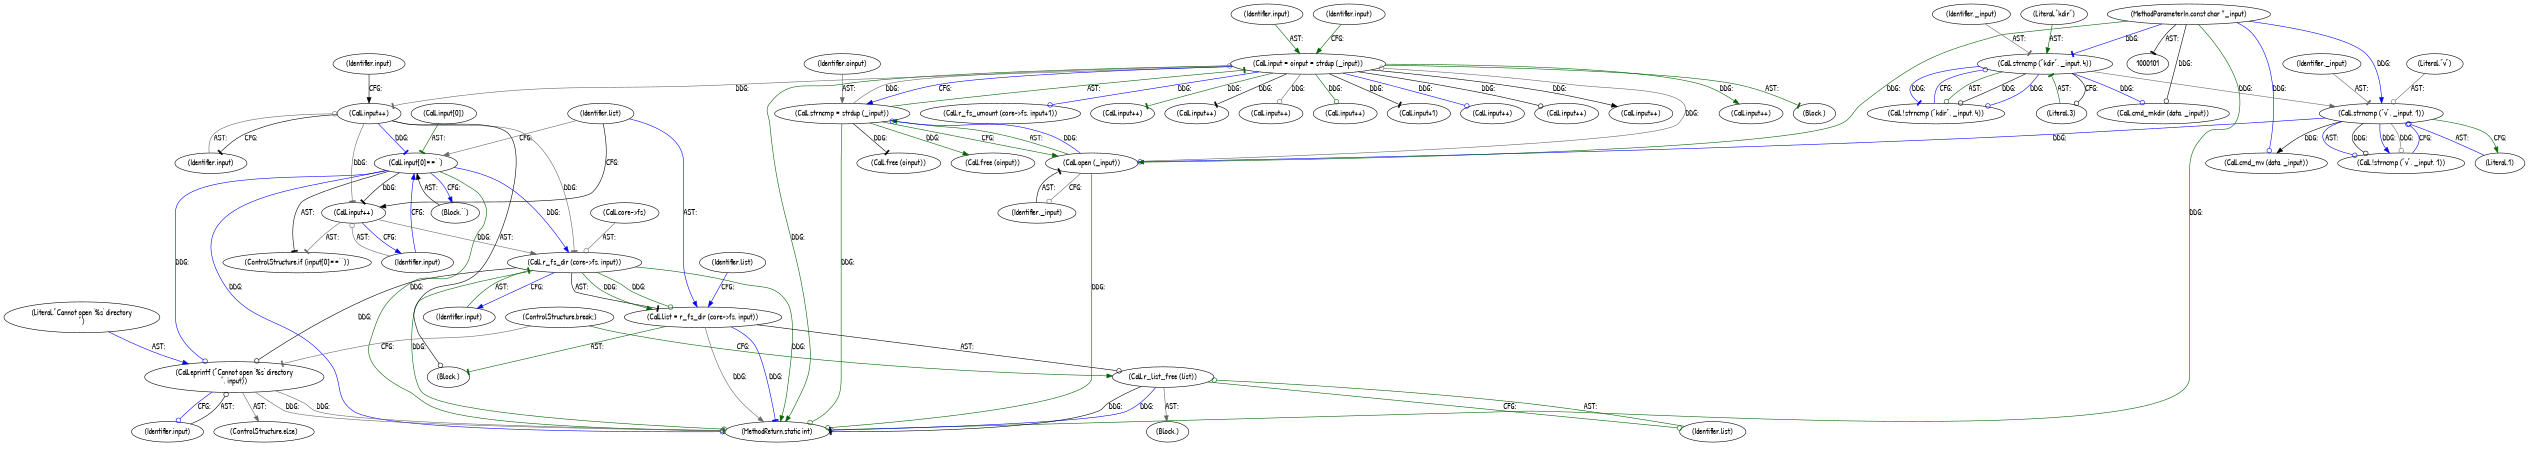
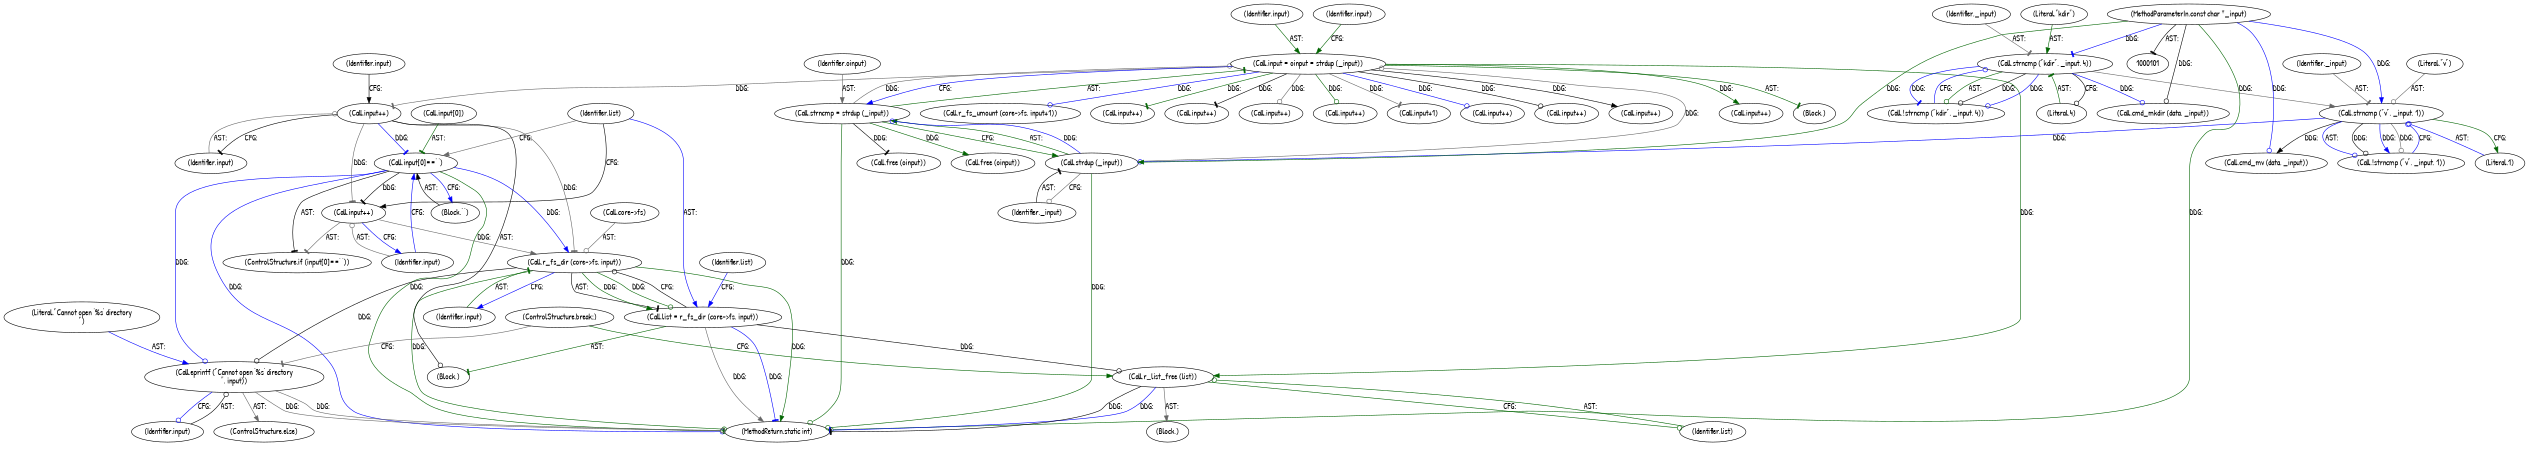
(837, 85) -> (2020, 289)
(1364, 89) -> (1364, 89)
(2062, 114) -> (2062, 114)
(1092, 163) -> (1092, 163)
none -> (653, 286)
(968, 347) -> (968, 347)
